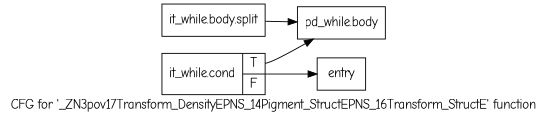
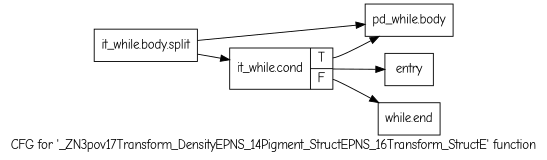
none -> (209, 56)
none -> (409, 119)
